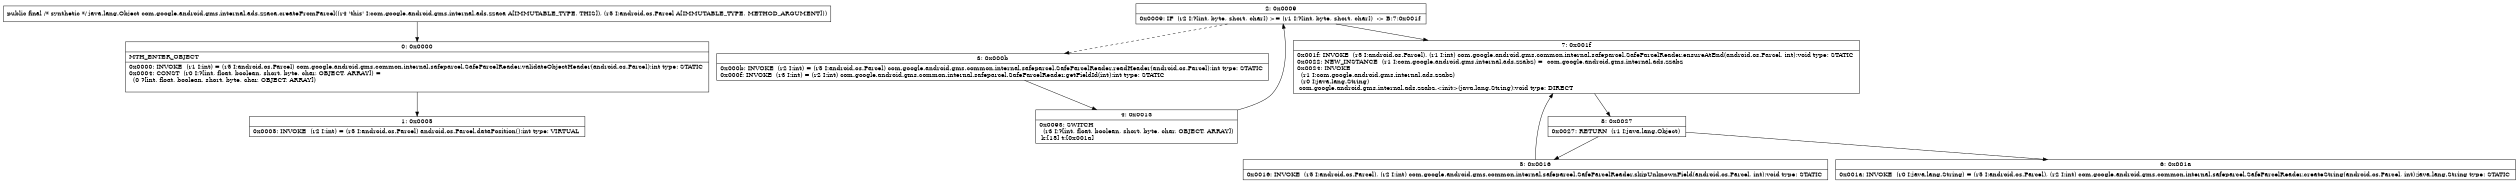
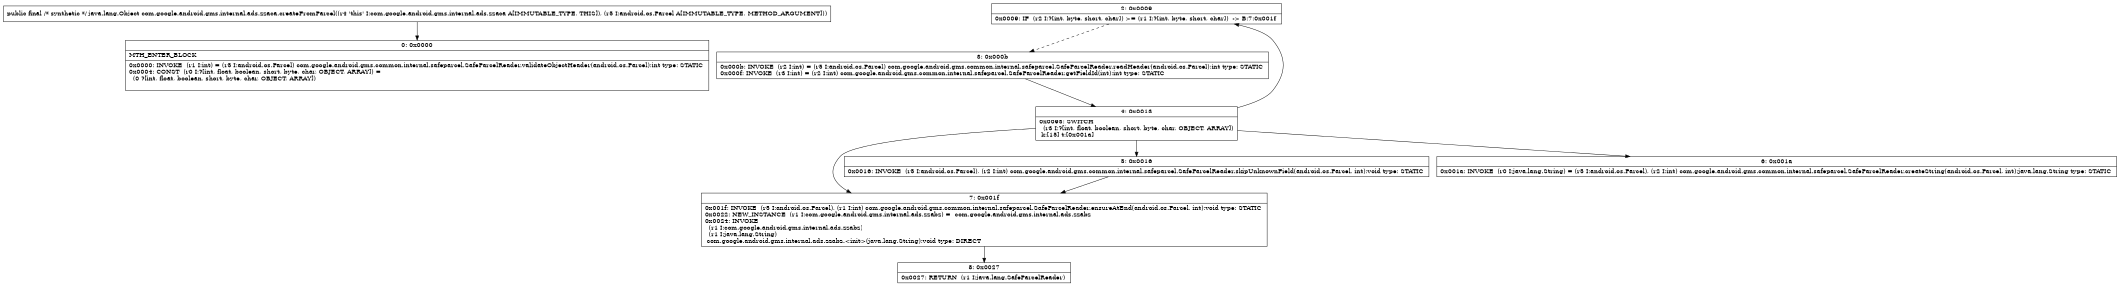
(1380, 32) -> (916, 138)
(164, 57) -> (163, 55)
(1333, 82) -> (741, 234)
(417, 127) -> none
(1617, 131) -> (984, 278)
(1864, 146) -> (1432, 143)
(1578, 147) -> (1137, 146)
